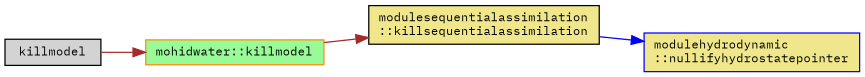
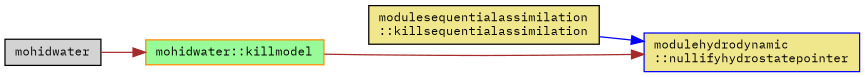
(340, 41) -> (478, 55)
(53, 52) -> (53, 52)
